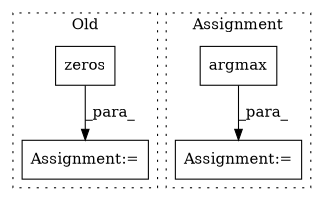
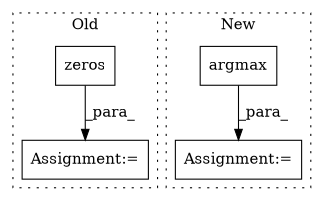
(238, 25) -> (238, 25)
